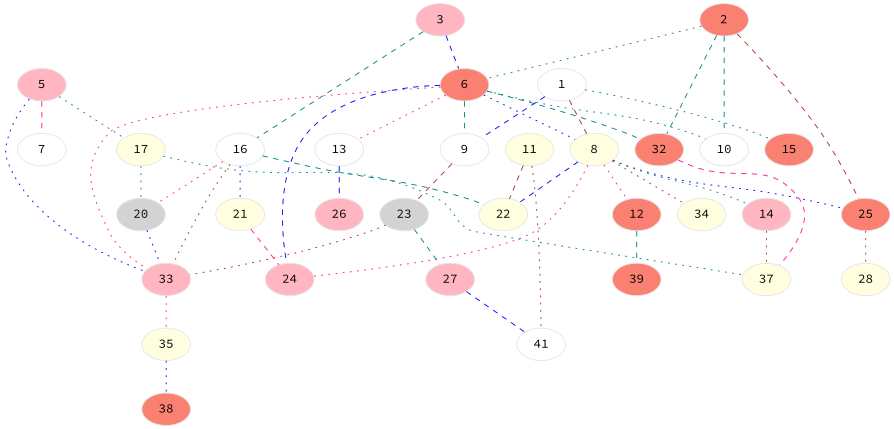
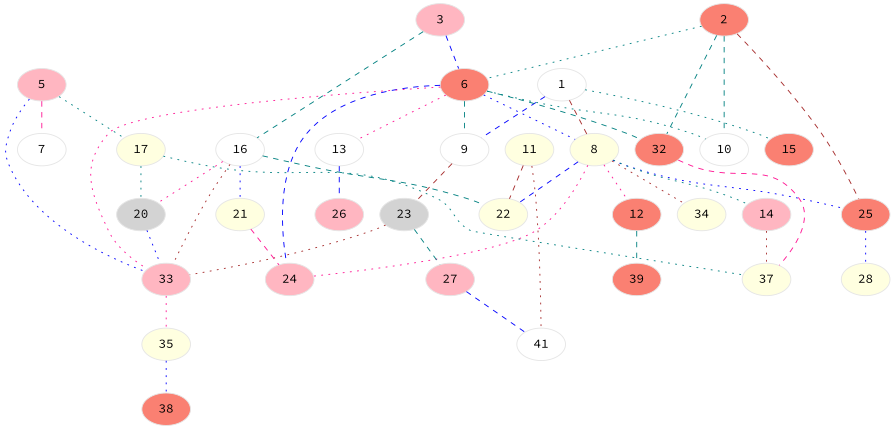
(866, 247) -> (866, 247)
